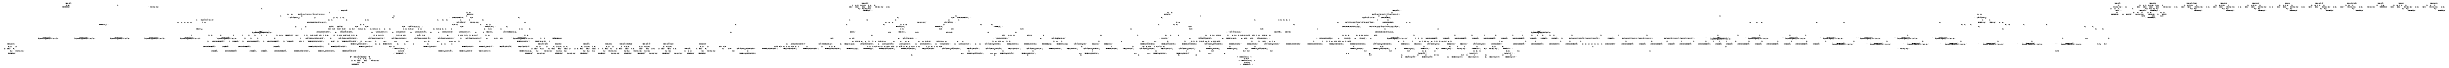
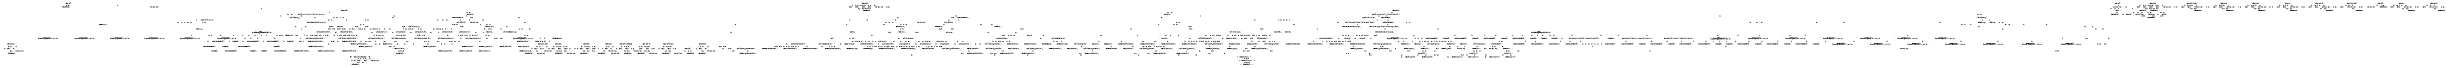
none -> (1126, 44)
(339, 47) -> none
